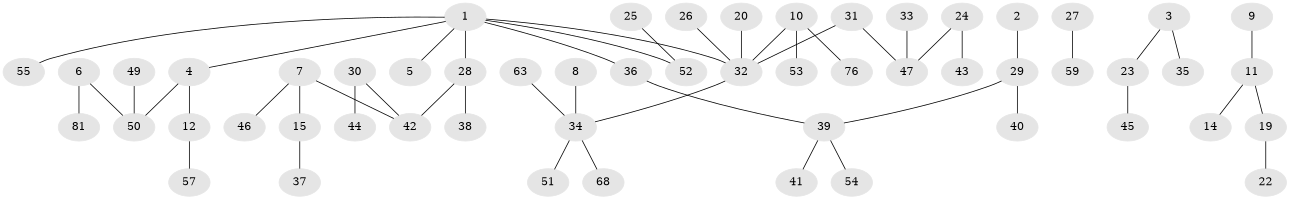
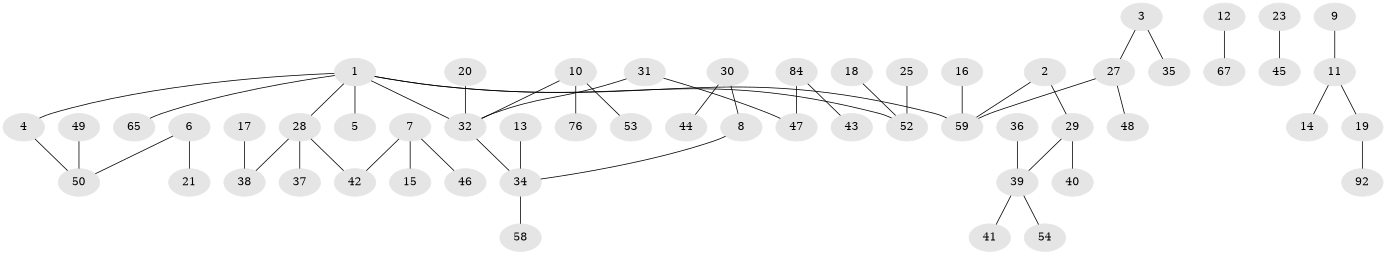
(686, 17) -> none
(907, 17) -> none
(962, 17) -> (797, 72)
(550, 40) -> (777, 89)
(1148, 44) -> (1128, 44)
(24, 72) -> (134, 127)
(521, 72) -> (521, 127)
none -> (852, 72)
none -> (962, 72)
(189, 100) -> none
(382, 100) -> (733, 95)
none -> (1003, 100)
(79, 127) -> (189, 182)
none -> (245, 127)
none -> (1128, 127)
(300, 155) -> (300, 155)
(189, 182) -> (1224, 72)
(548, 182) -> none
(603, 182) -> (521, 238)
(1266, 182) -> (1362, 182)
